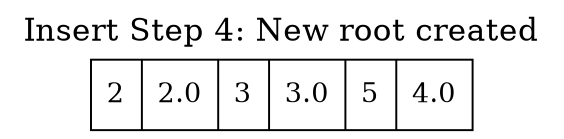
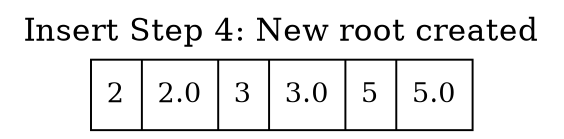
(434, 94) -> (434, 94)
